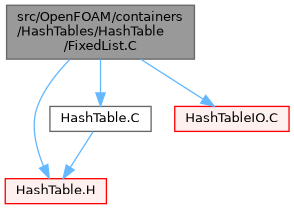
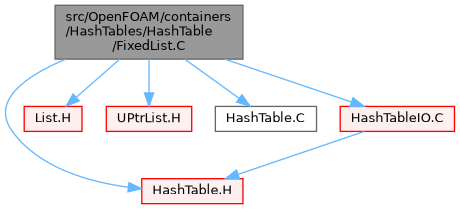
none -> (53, 119)
none -> (149, 119)
(82, 149) -> (301, 153)
